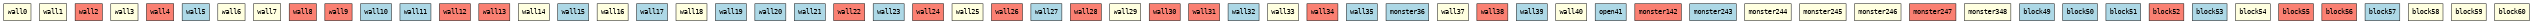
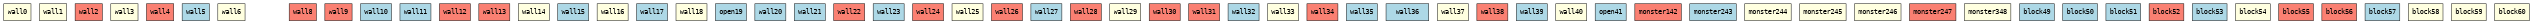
(267, 12) -> none
(731, 12) -> (731, 12)
(1407, 12) -> (1407, 12)
